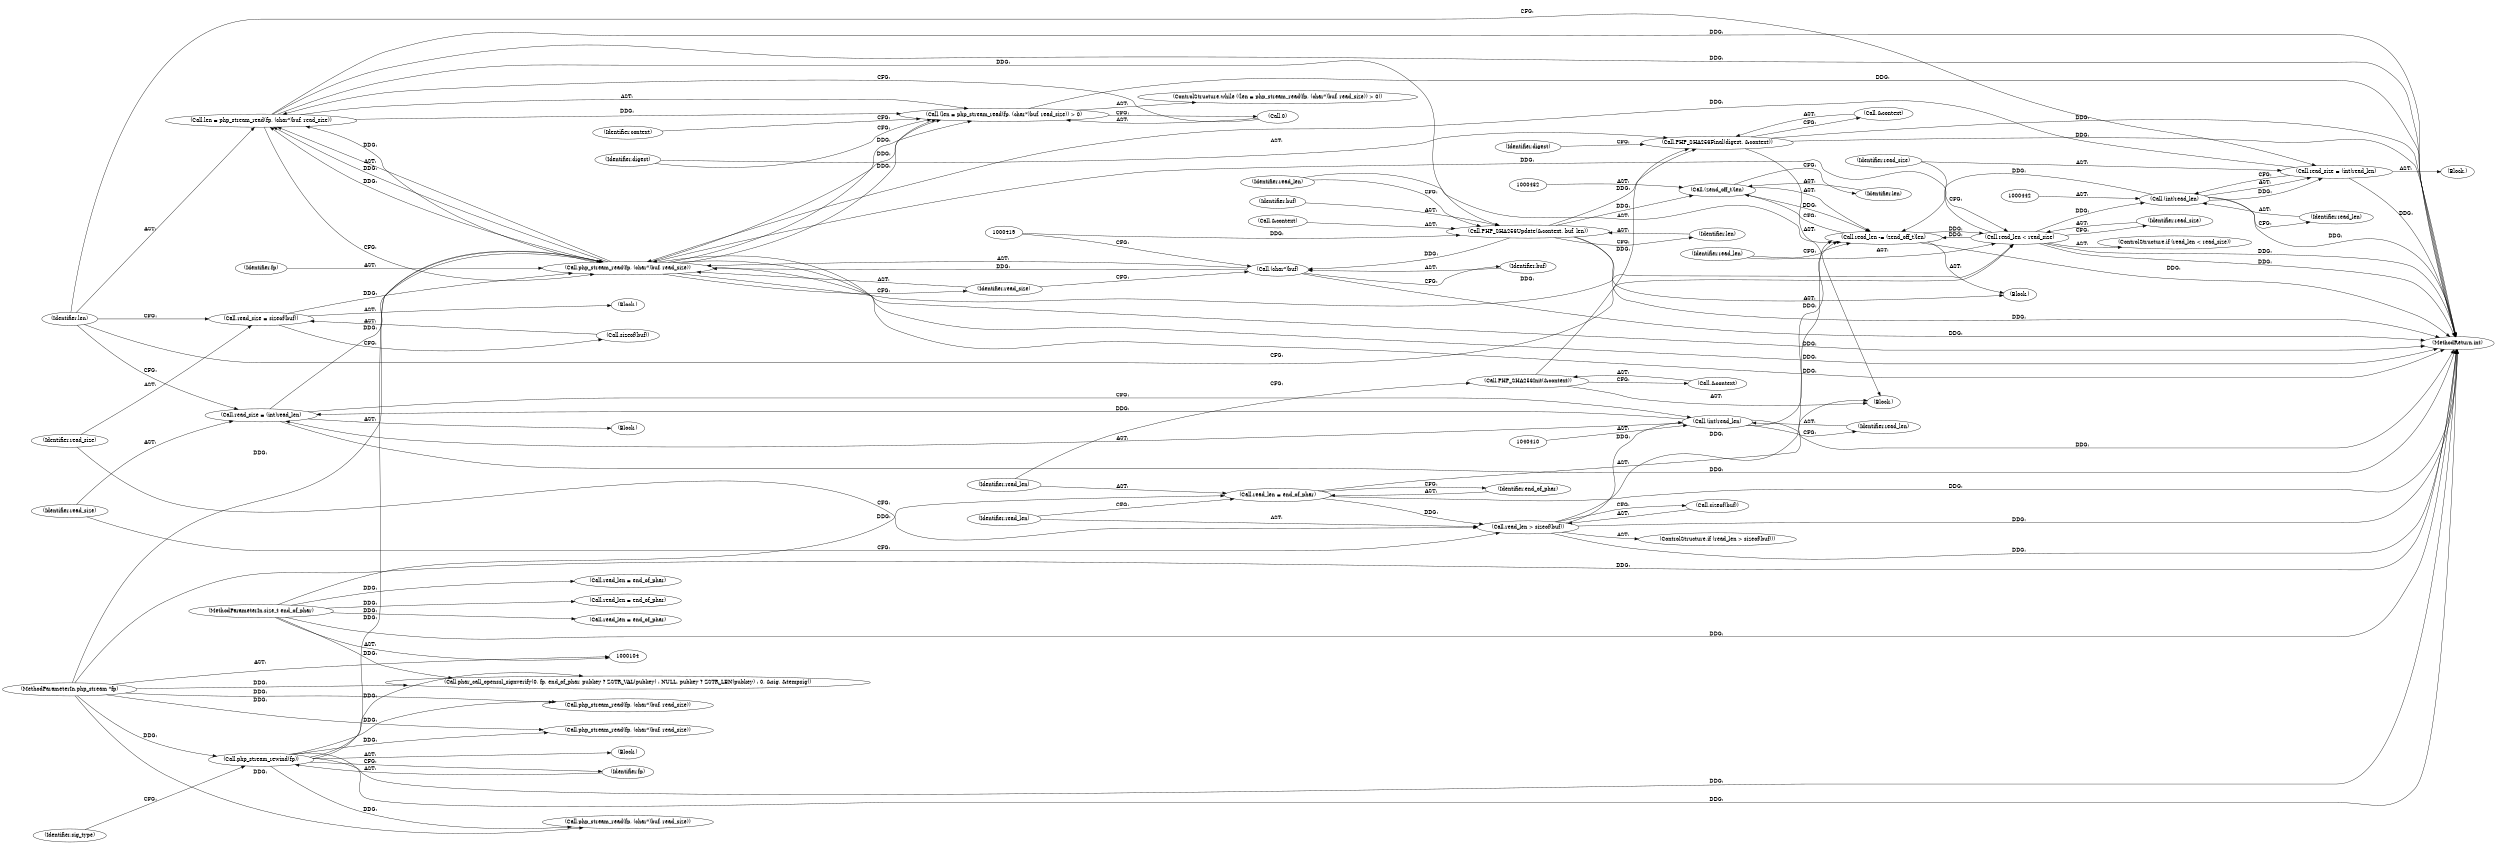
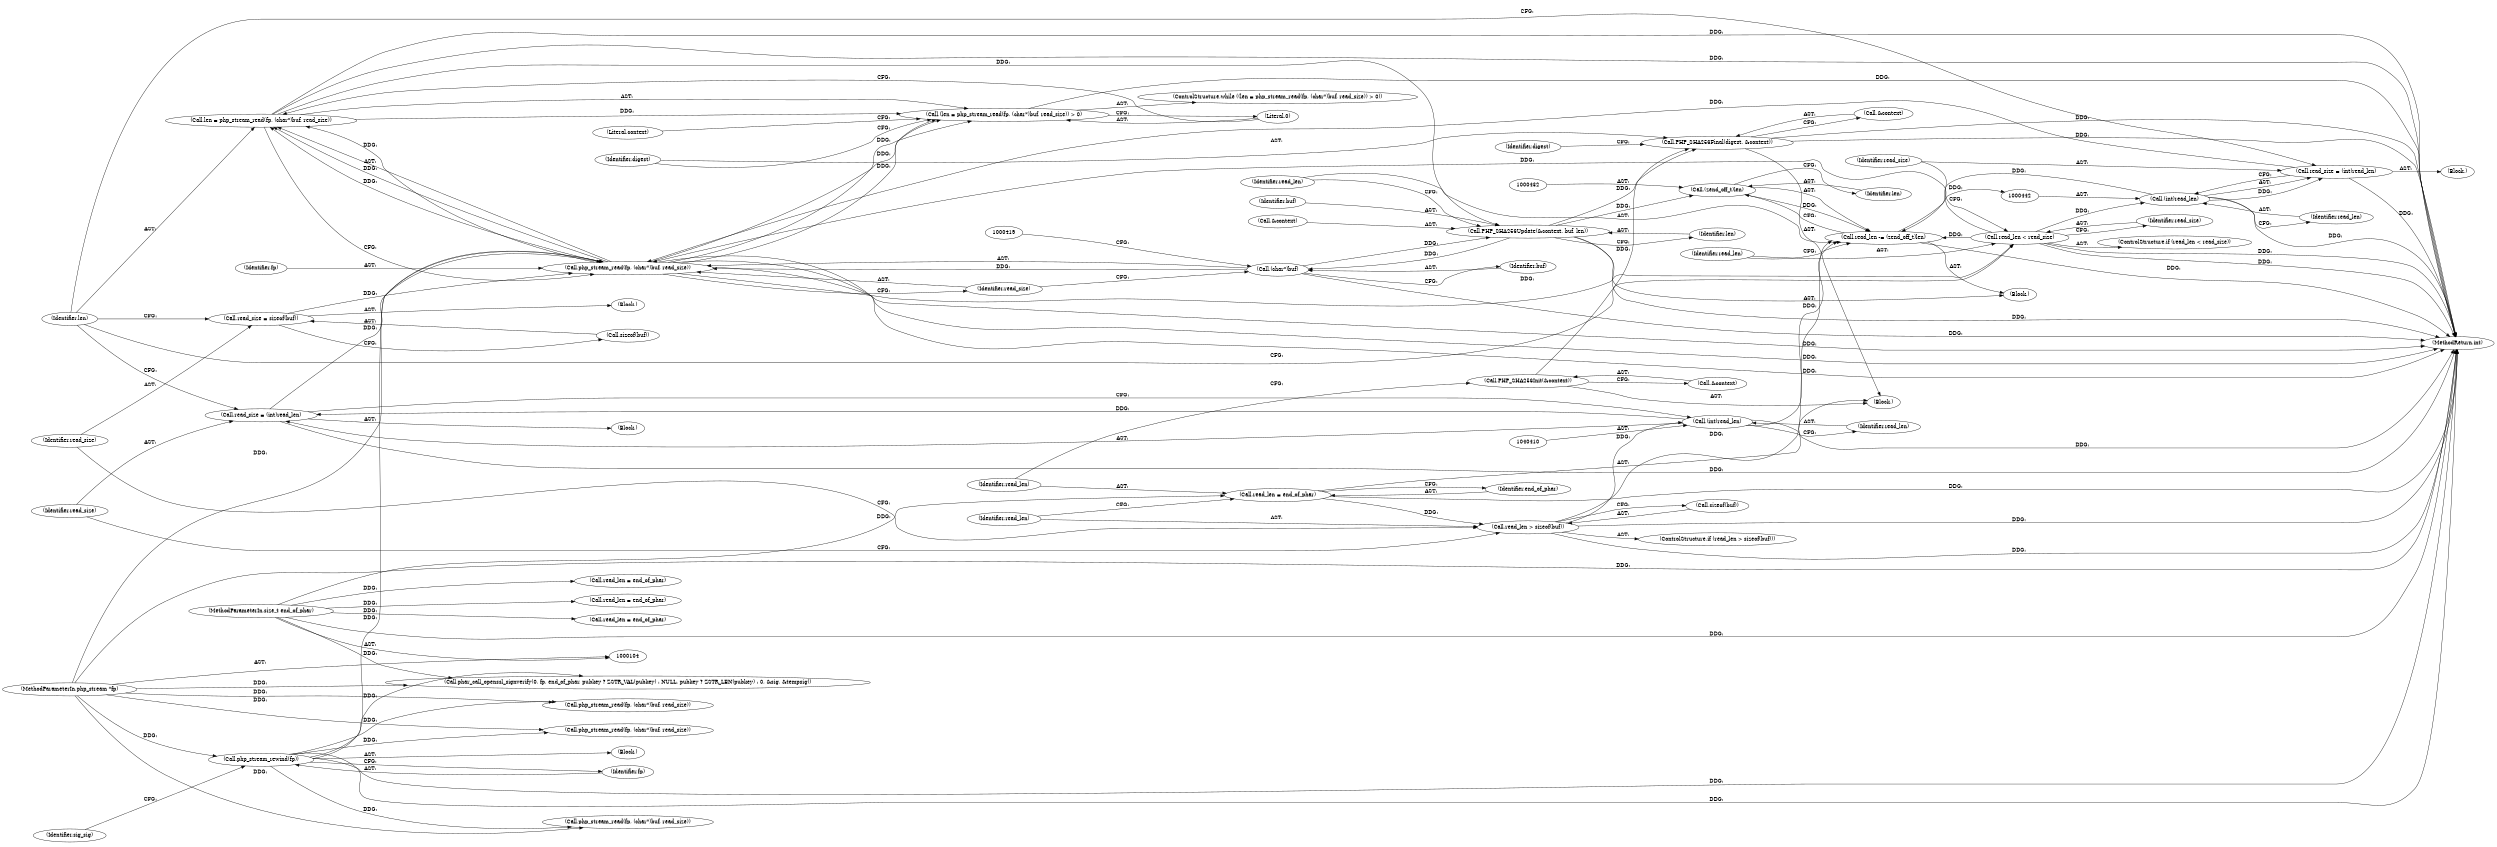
(1278, 117) -> (1278, 117)
(628, 133) -> (628, 133)
(1951, 232) -> (1950, 195)
(1239, 238) -> (1394, 252)
(70, 835) -> (70, 835)
